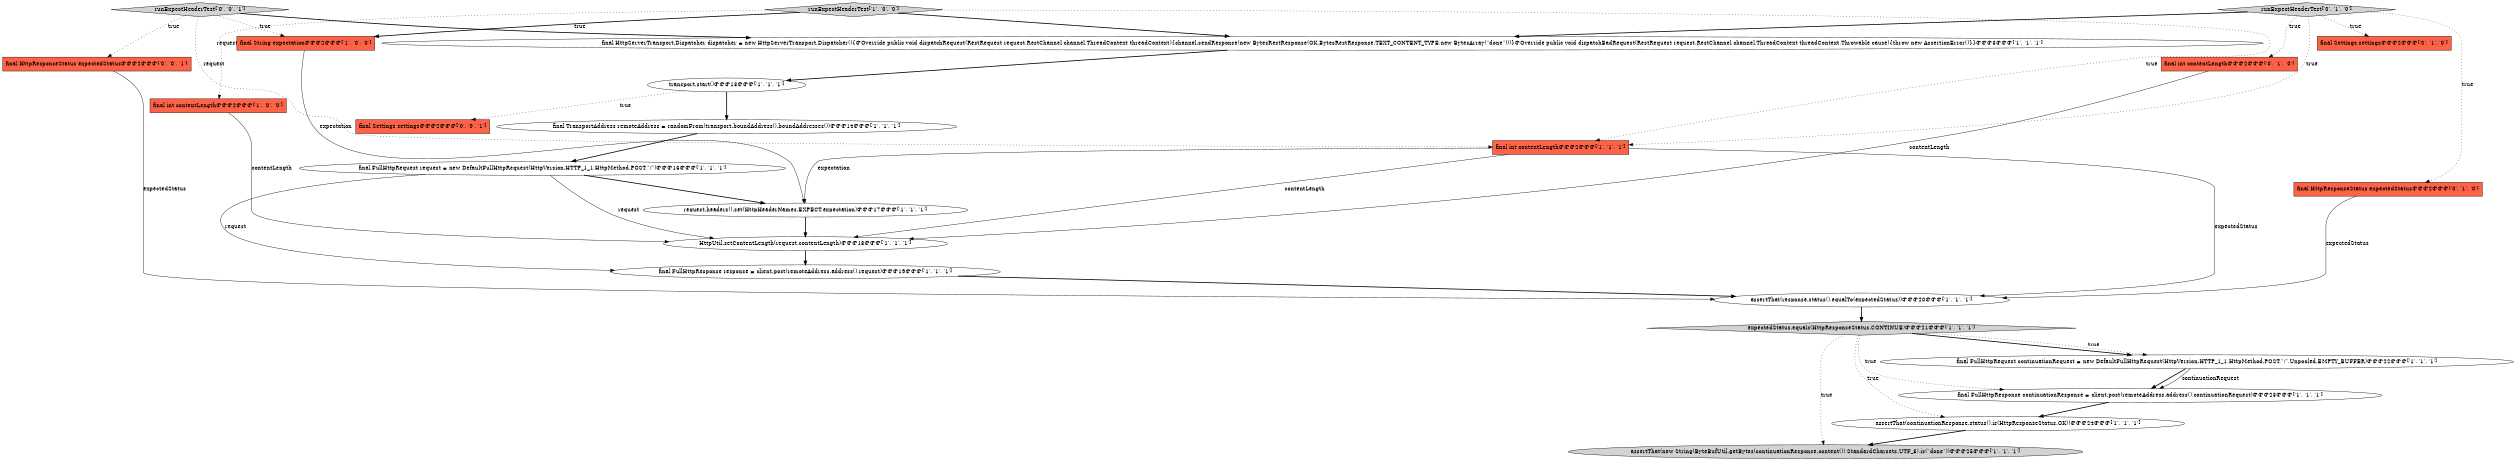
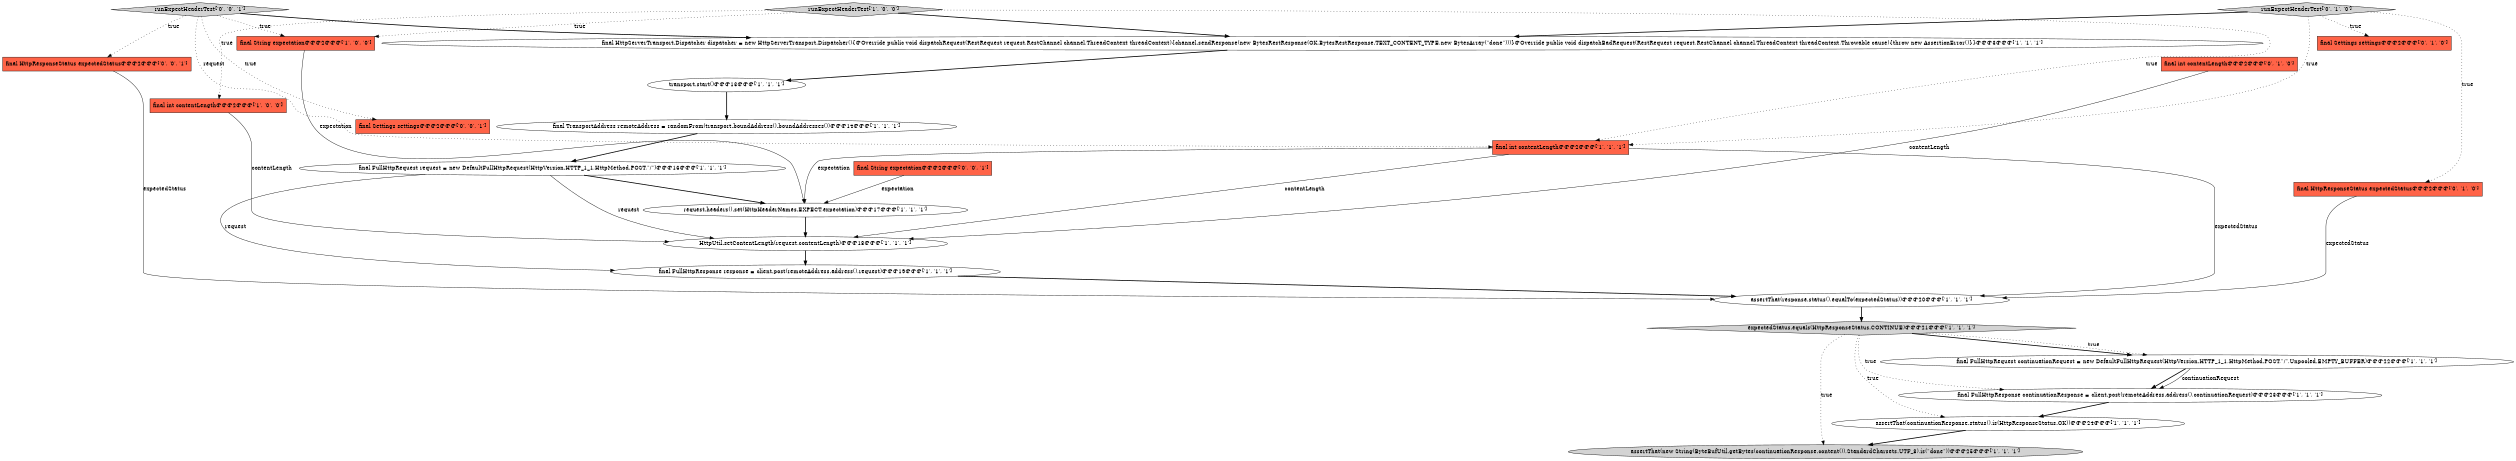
(589, 23) -> (589, 23)
(2285, 36) -> none
(227, 43) -> (227, 43)
(580, 105) -> (273, 87)
none -> (923, 168)
